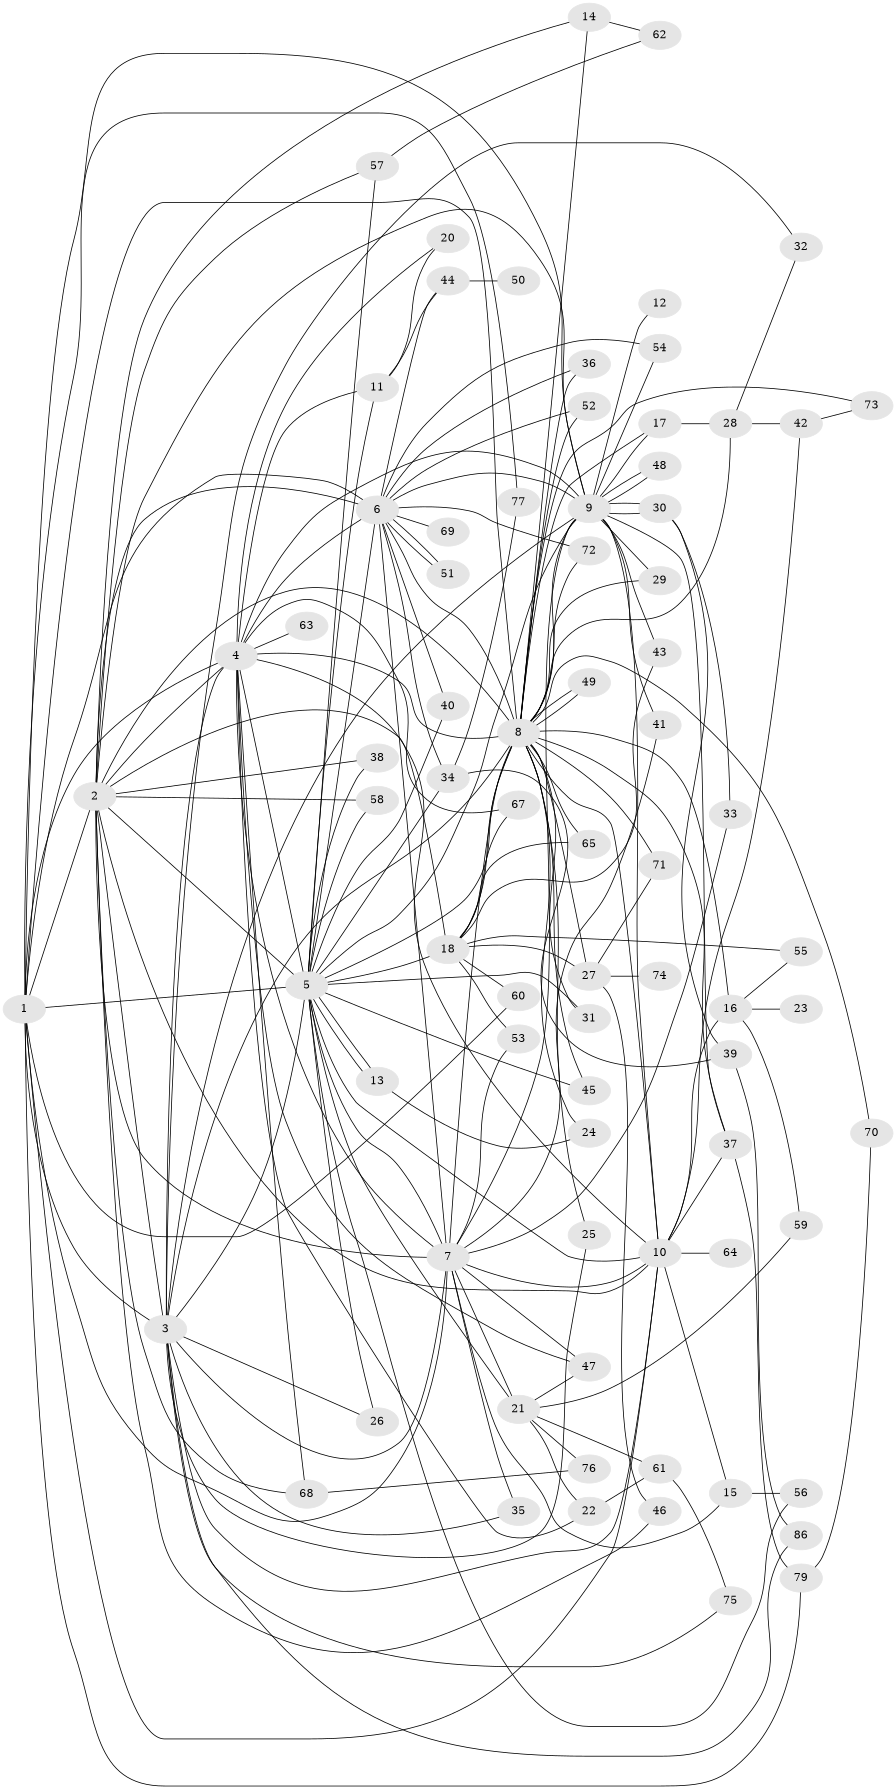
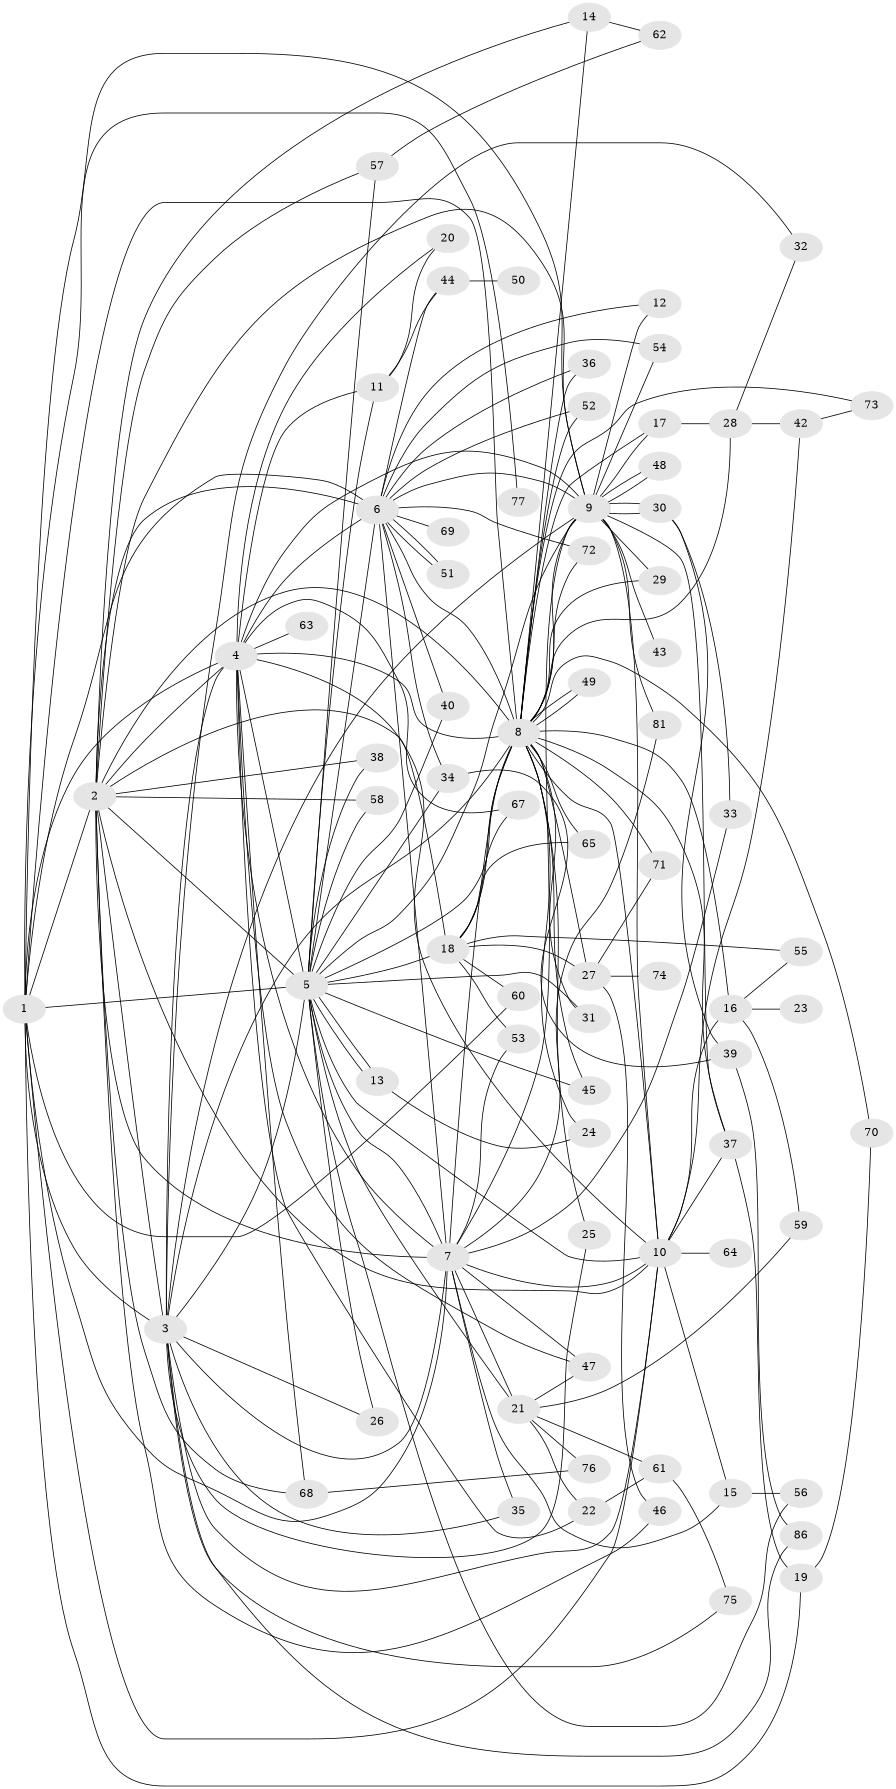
none -> (473, 355)
(491, 642) -> none
(660, 725) -> (660, 725)
(613, 862) -> none
(801, 1578) -> (801, 1578)
